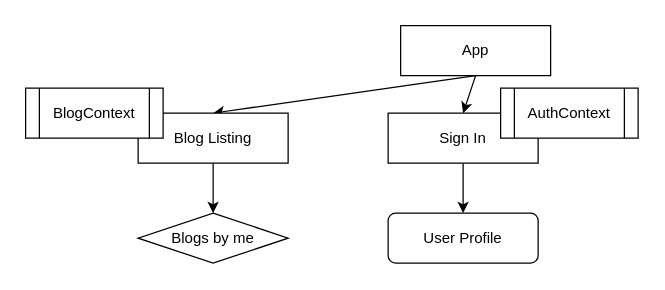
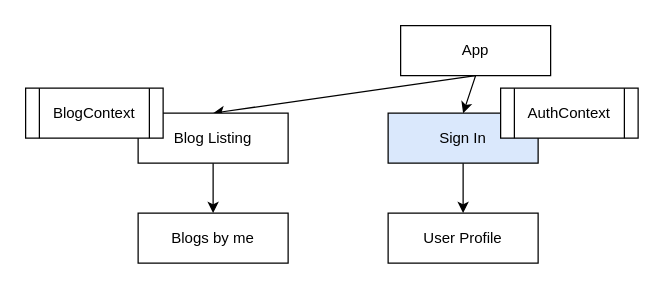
(463, 138) -> (463, 138)
(213, 238) -> (213, 238)
(463, 238) -> (463, 238)
